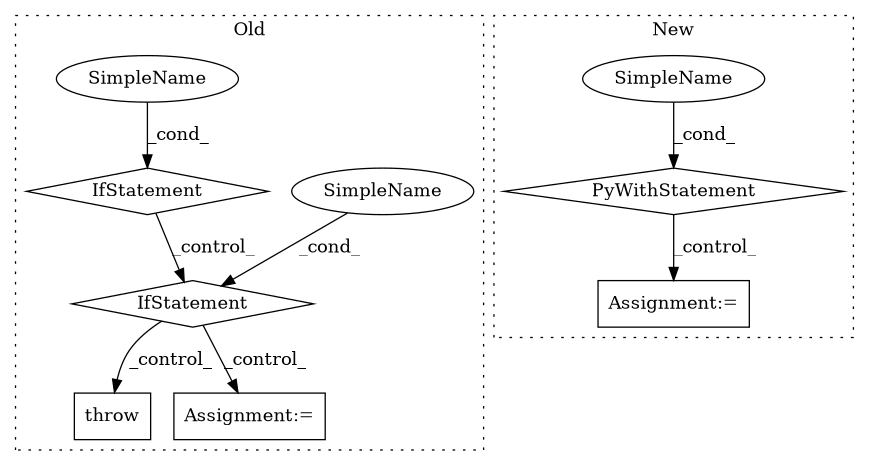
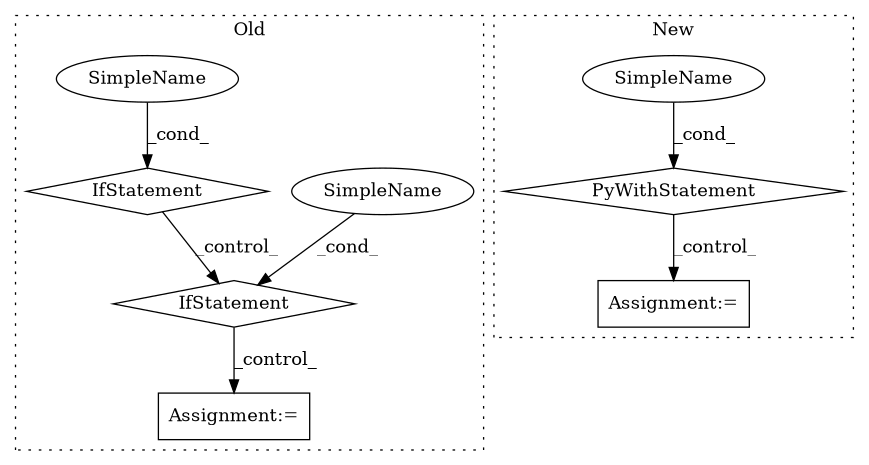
(112, 416) -> none
